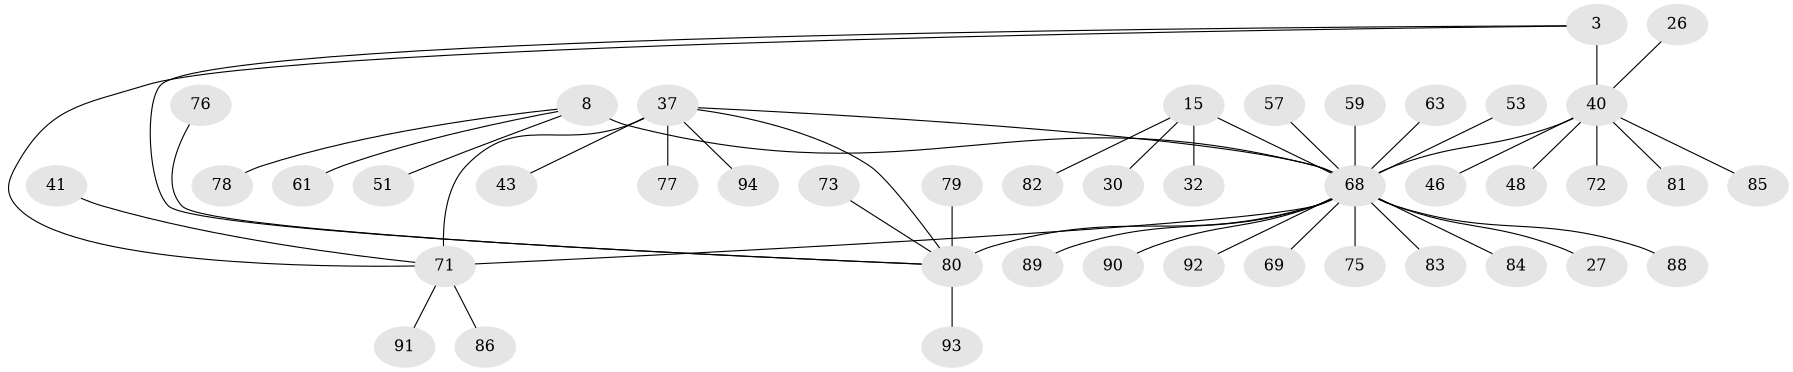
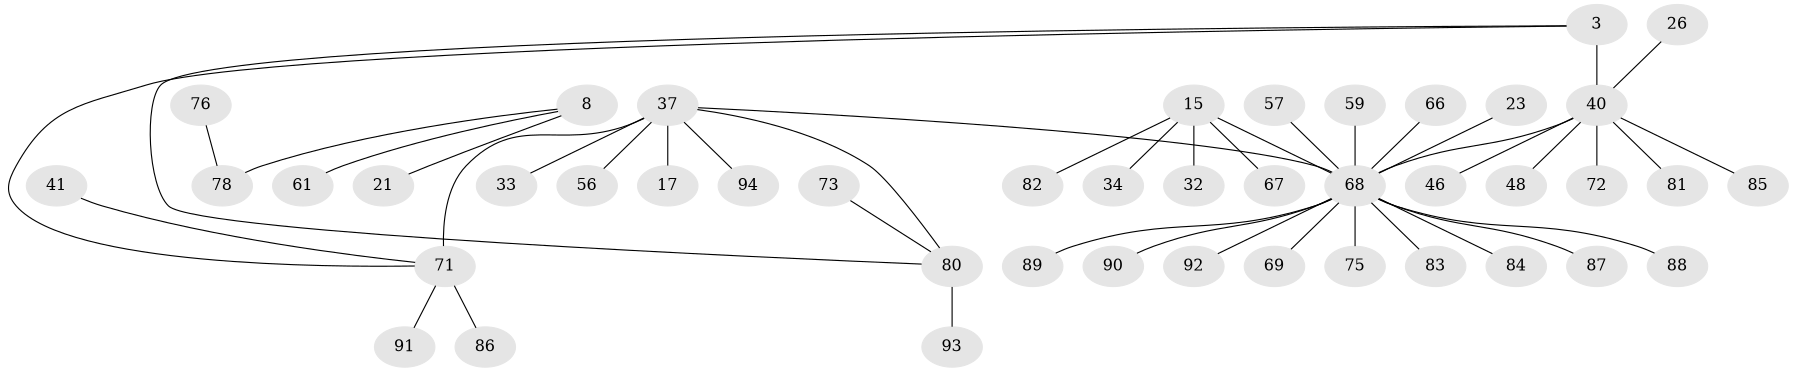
(1436, 105) -> (1436, 105)
(1516, 105) -> (1516, 105)
(971, 146) -> none
(383, 186) -> (383, 186)
(507, 186) -> (507, 186)
none -> (587, 186)
(668, 186) -> (668, 186)
(952, 186) -> none
(1113, 186) -> (1113, 186)
none -> (1274, 186)
(1154, 226) -> none
(884, 242) -> none
(507, 243) -> (212, 146)
(1597, 266) -> (1597, 266)
